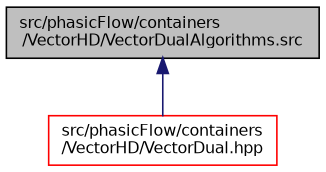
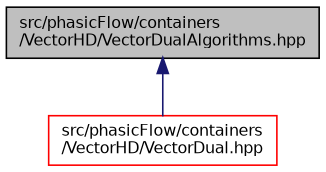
(163, 33) -> (163, 33)
